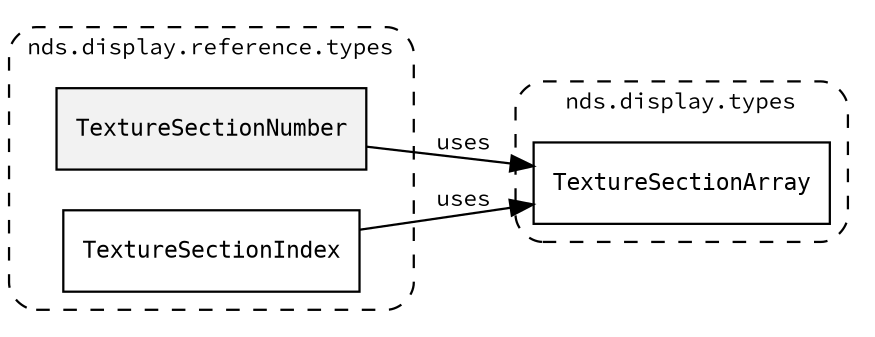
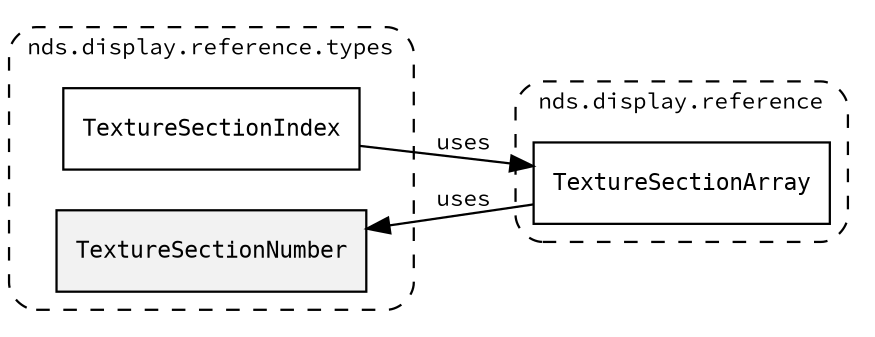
(682, 103) -> (682, 103)
(439, 155) -> (462, 215)
